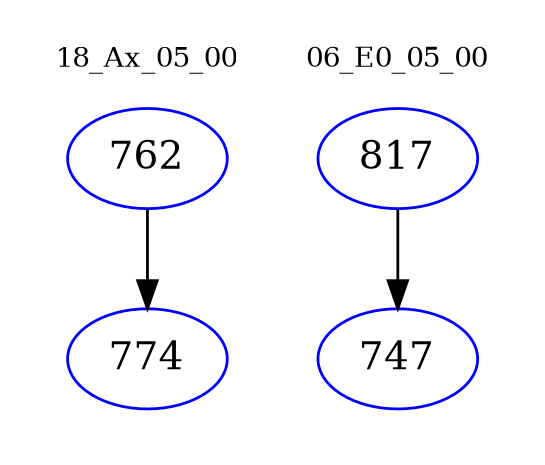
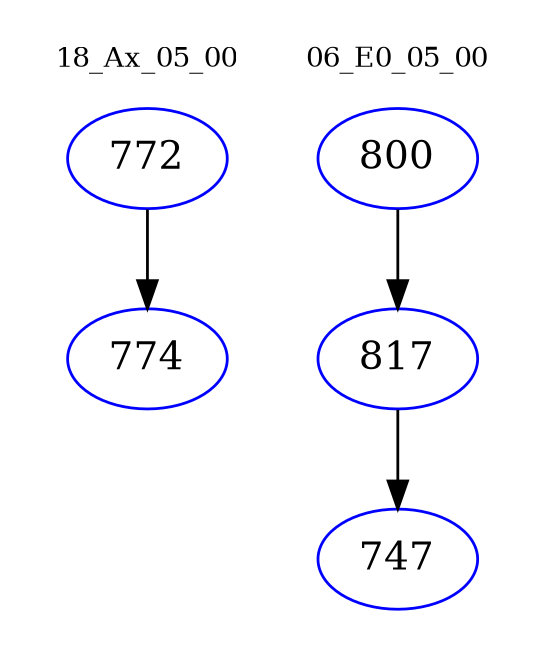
(147, 159) -> (147, 159)
none -> (398, 159)
